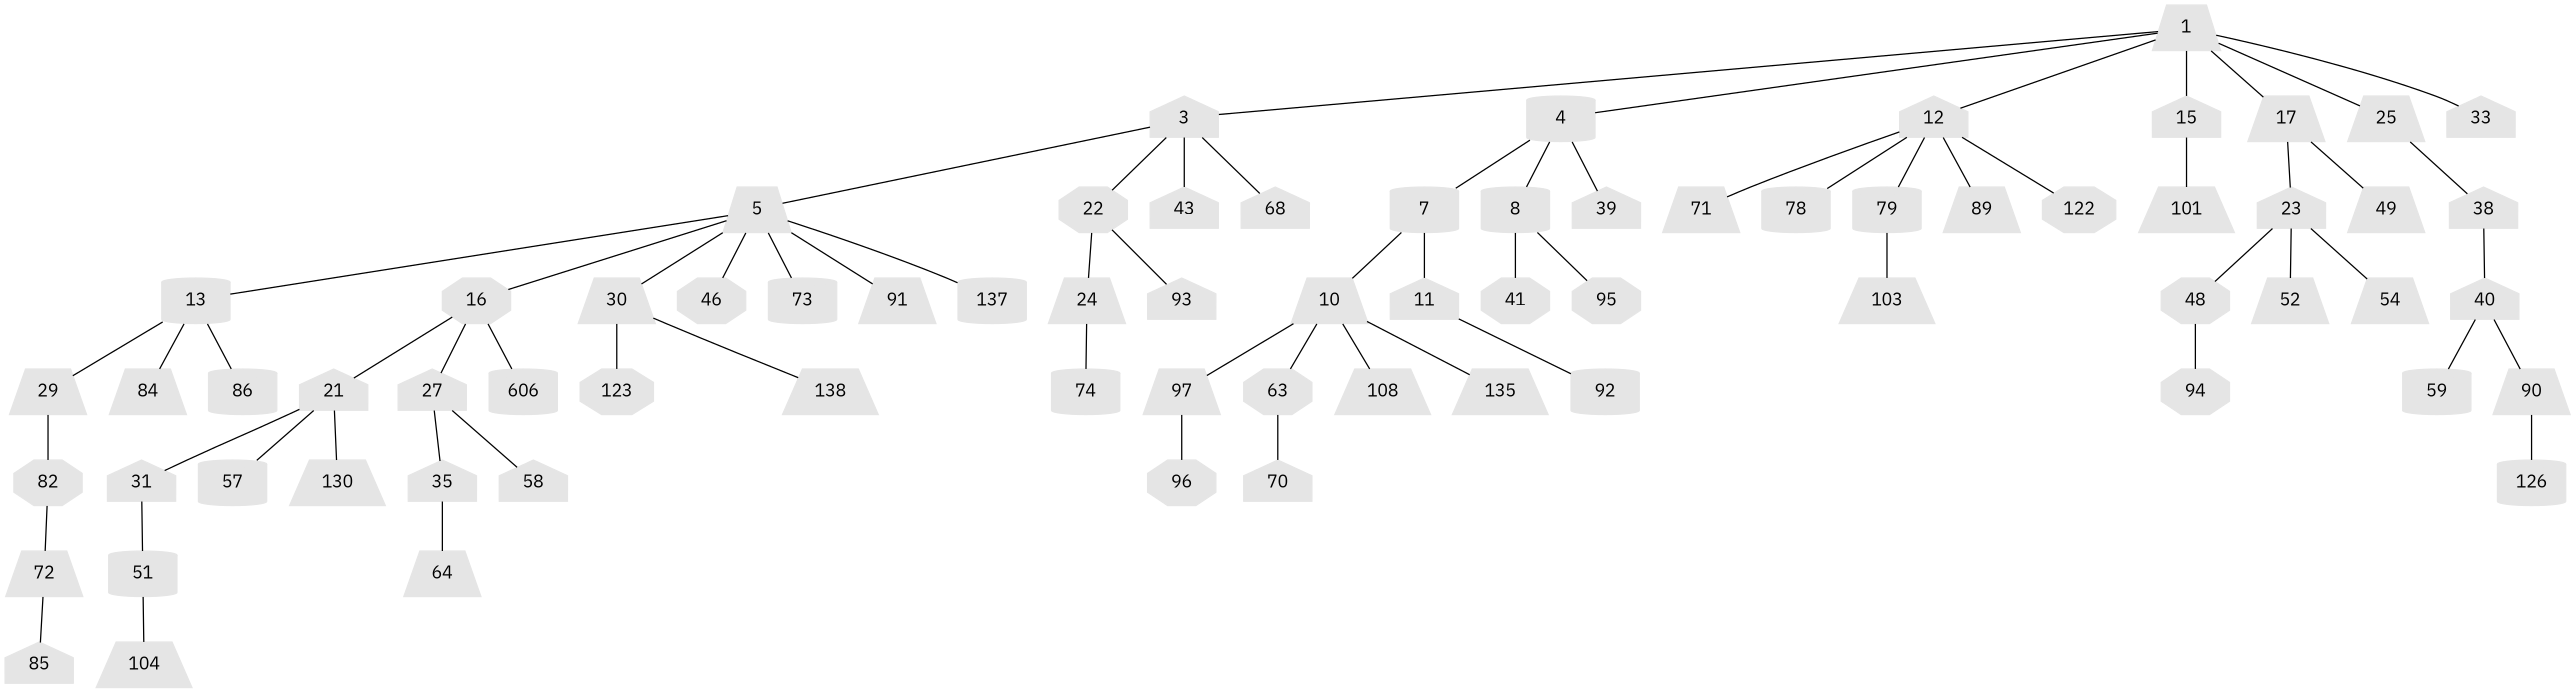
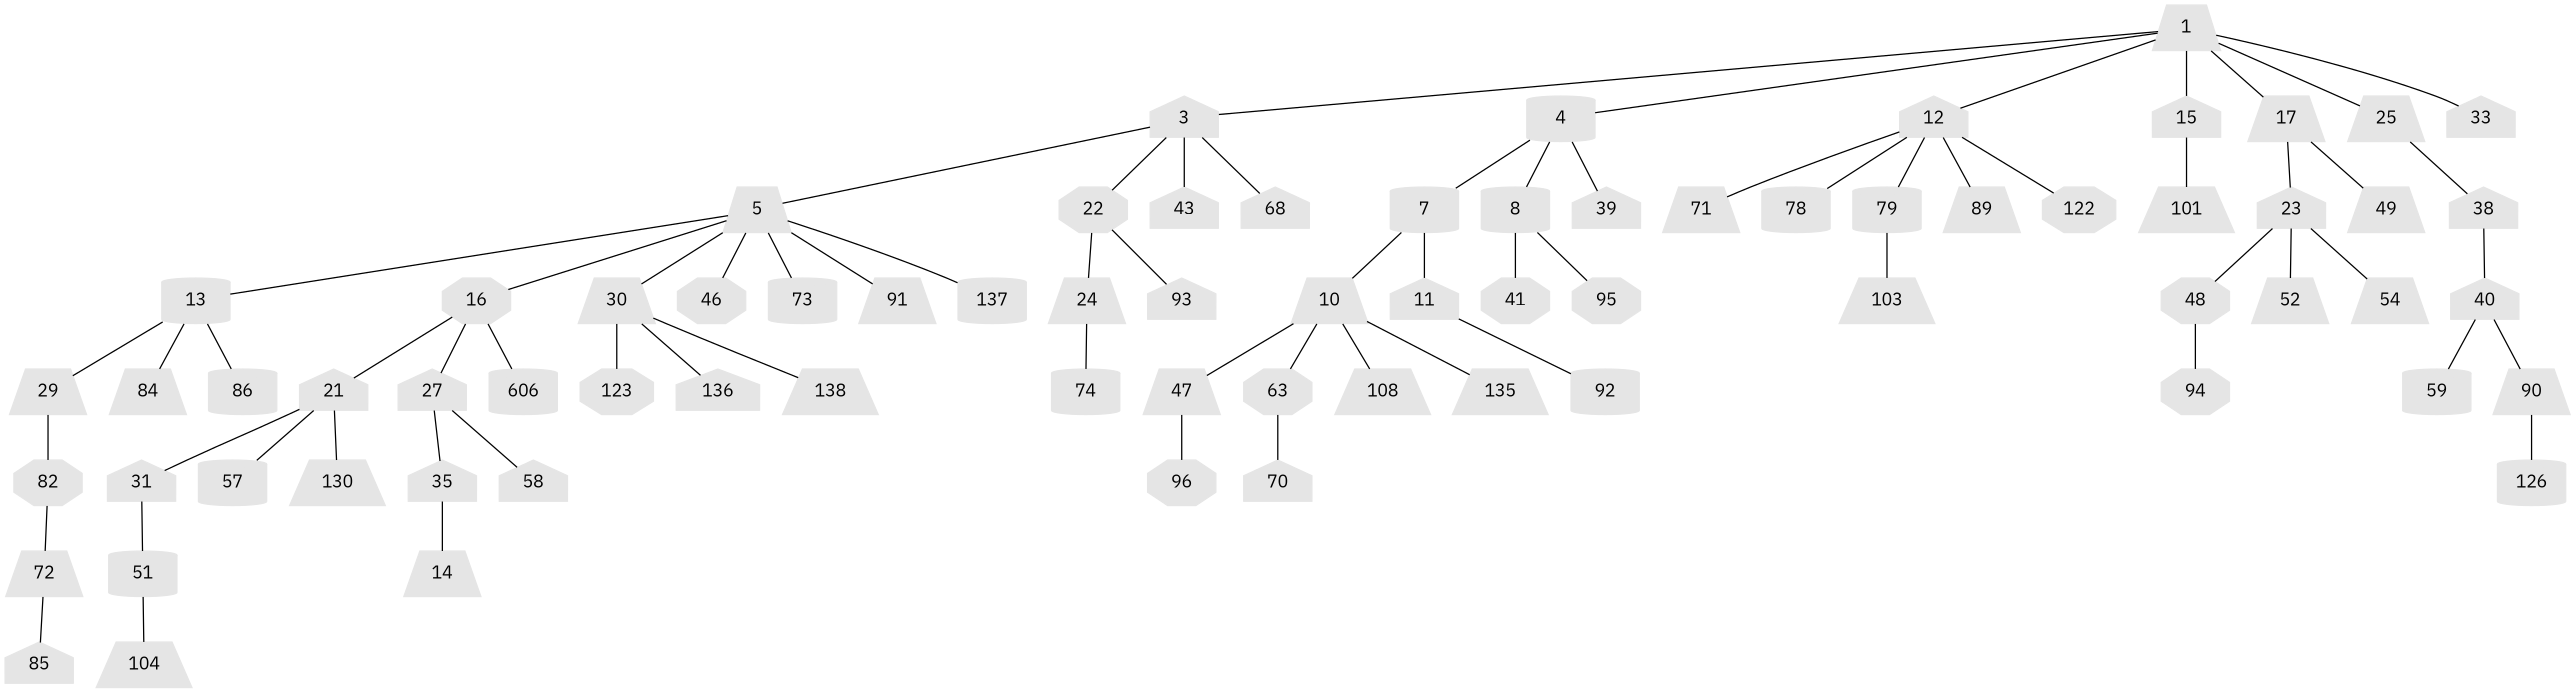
none -> (718, 392)
(1182, 392) -> (1182, 392)
(442, 574) -> (442, 574)
